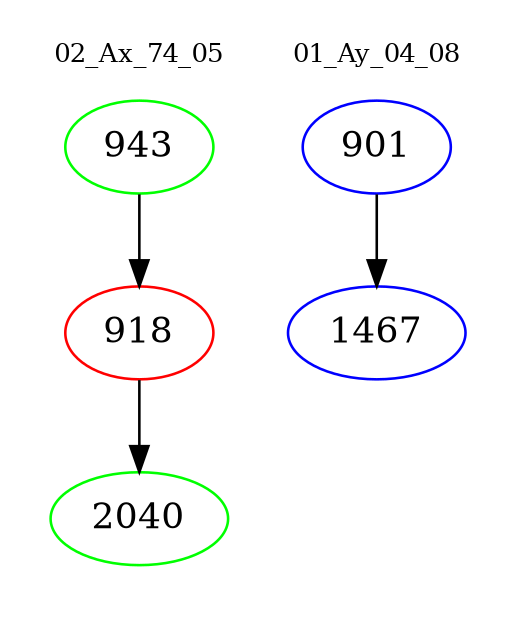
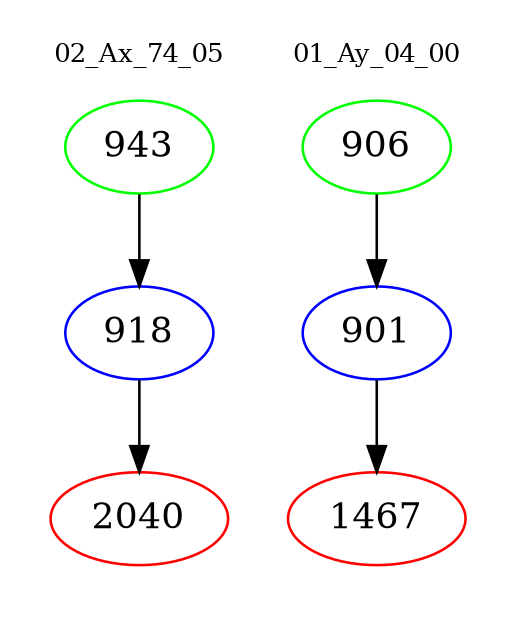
(377, 55) -> (377, 55)
none -> (377, 147)
(139, 333) -> (139, 333)
(377, 333) -> (377, 519)
(139, 519) -> (139, 519)
